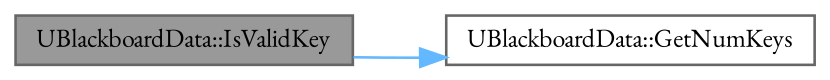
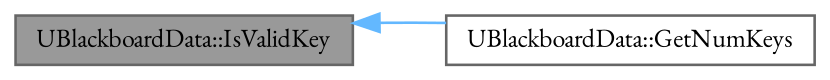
(387, 58) -> (413, 23)
